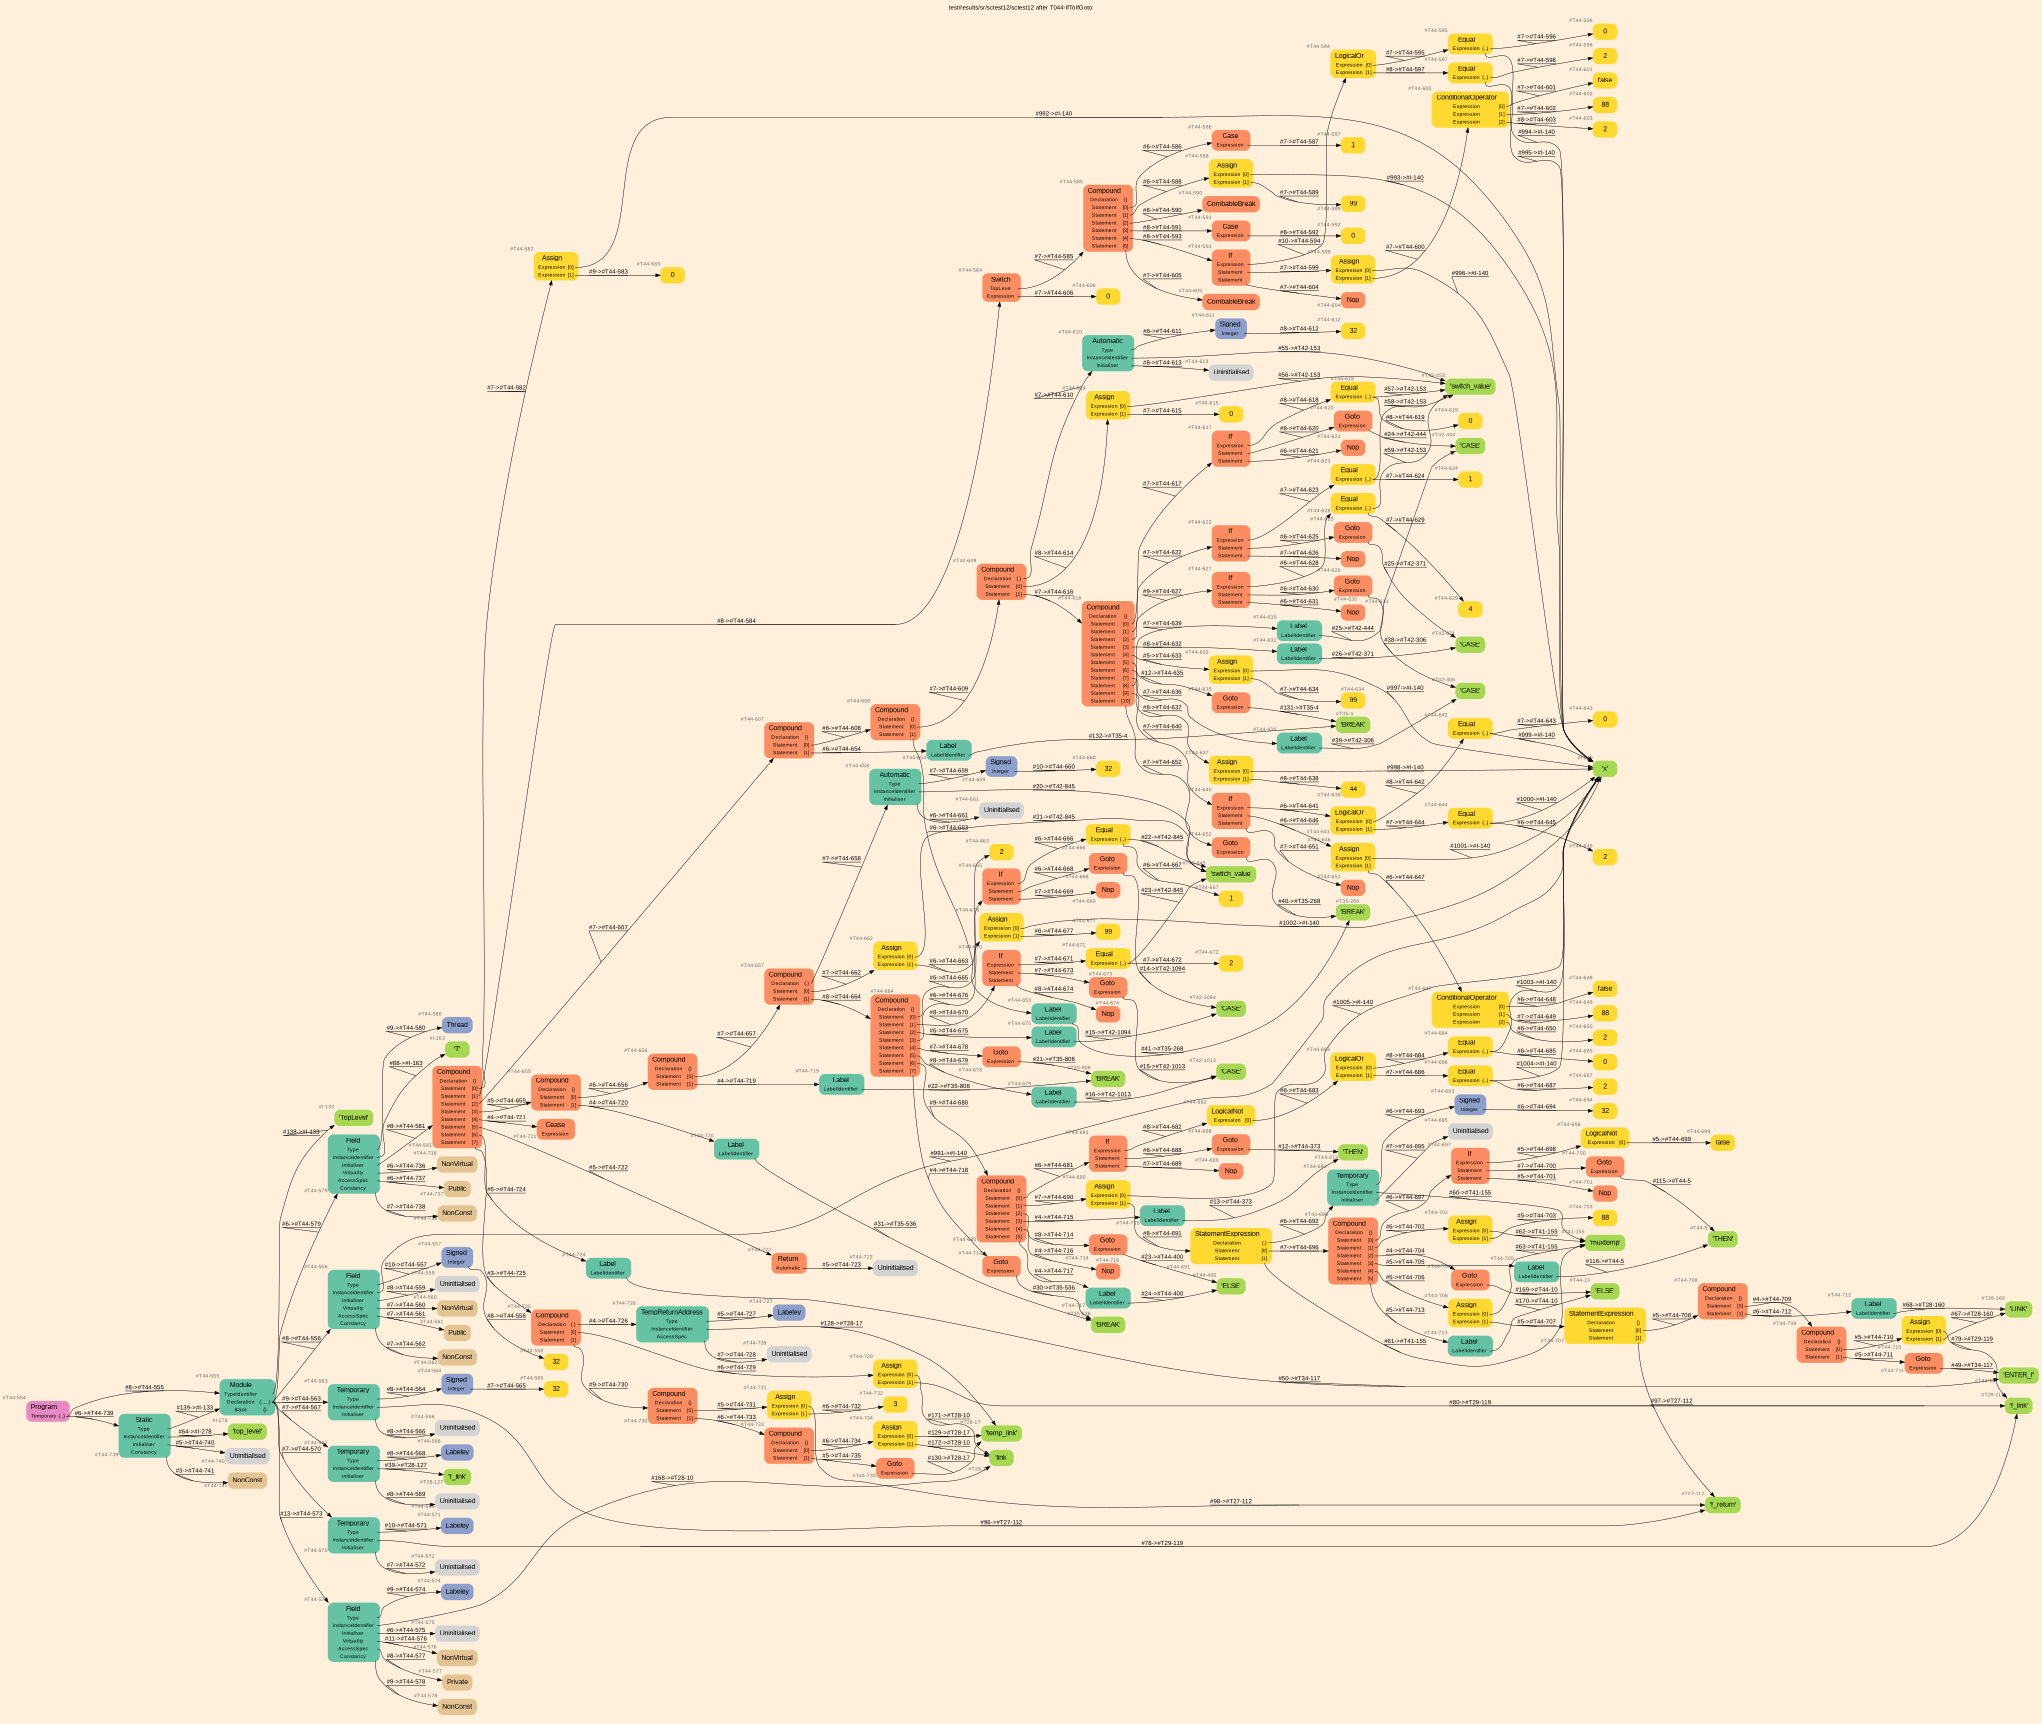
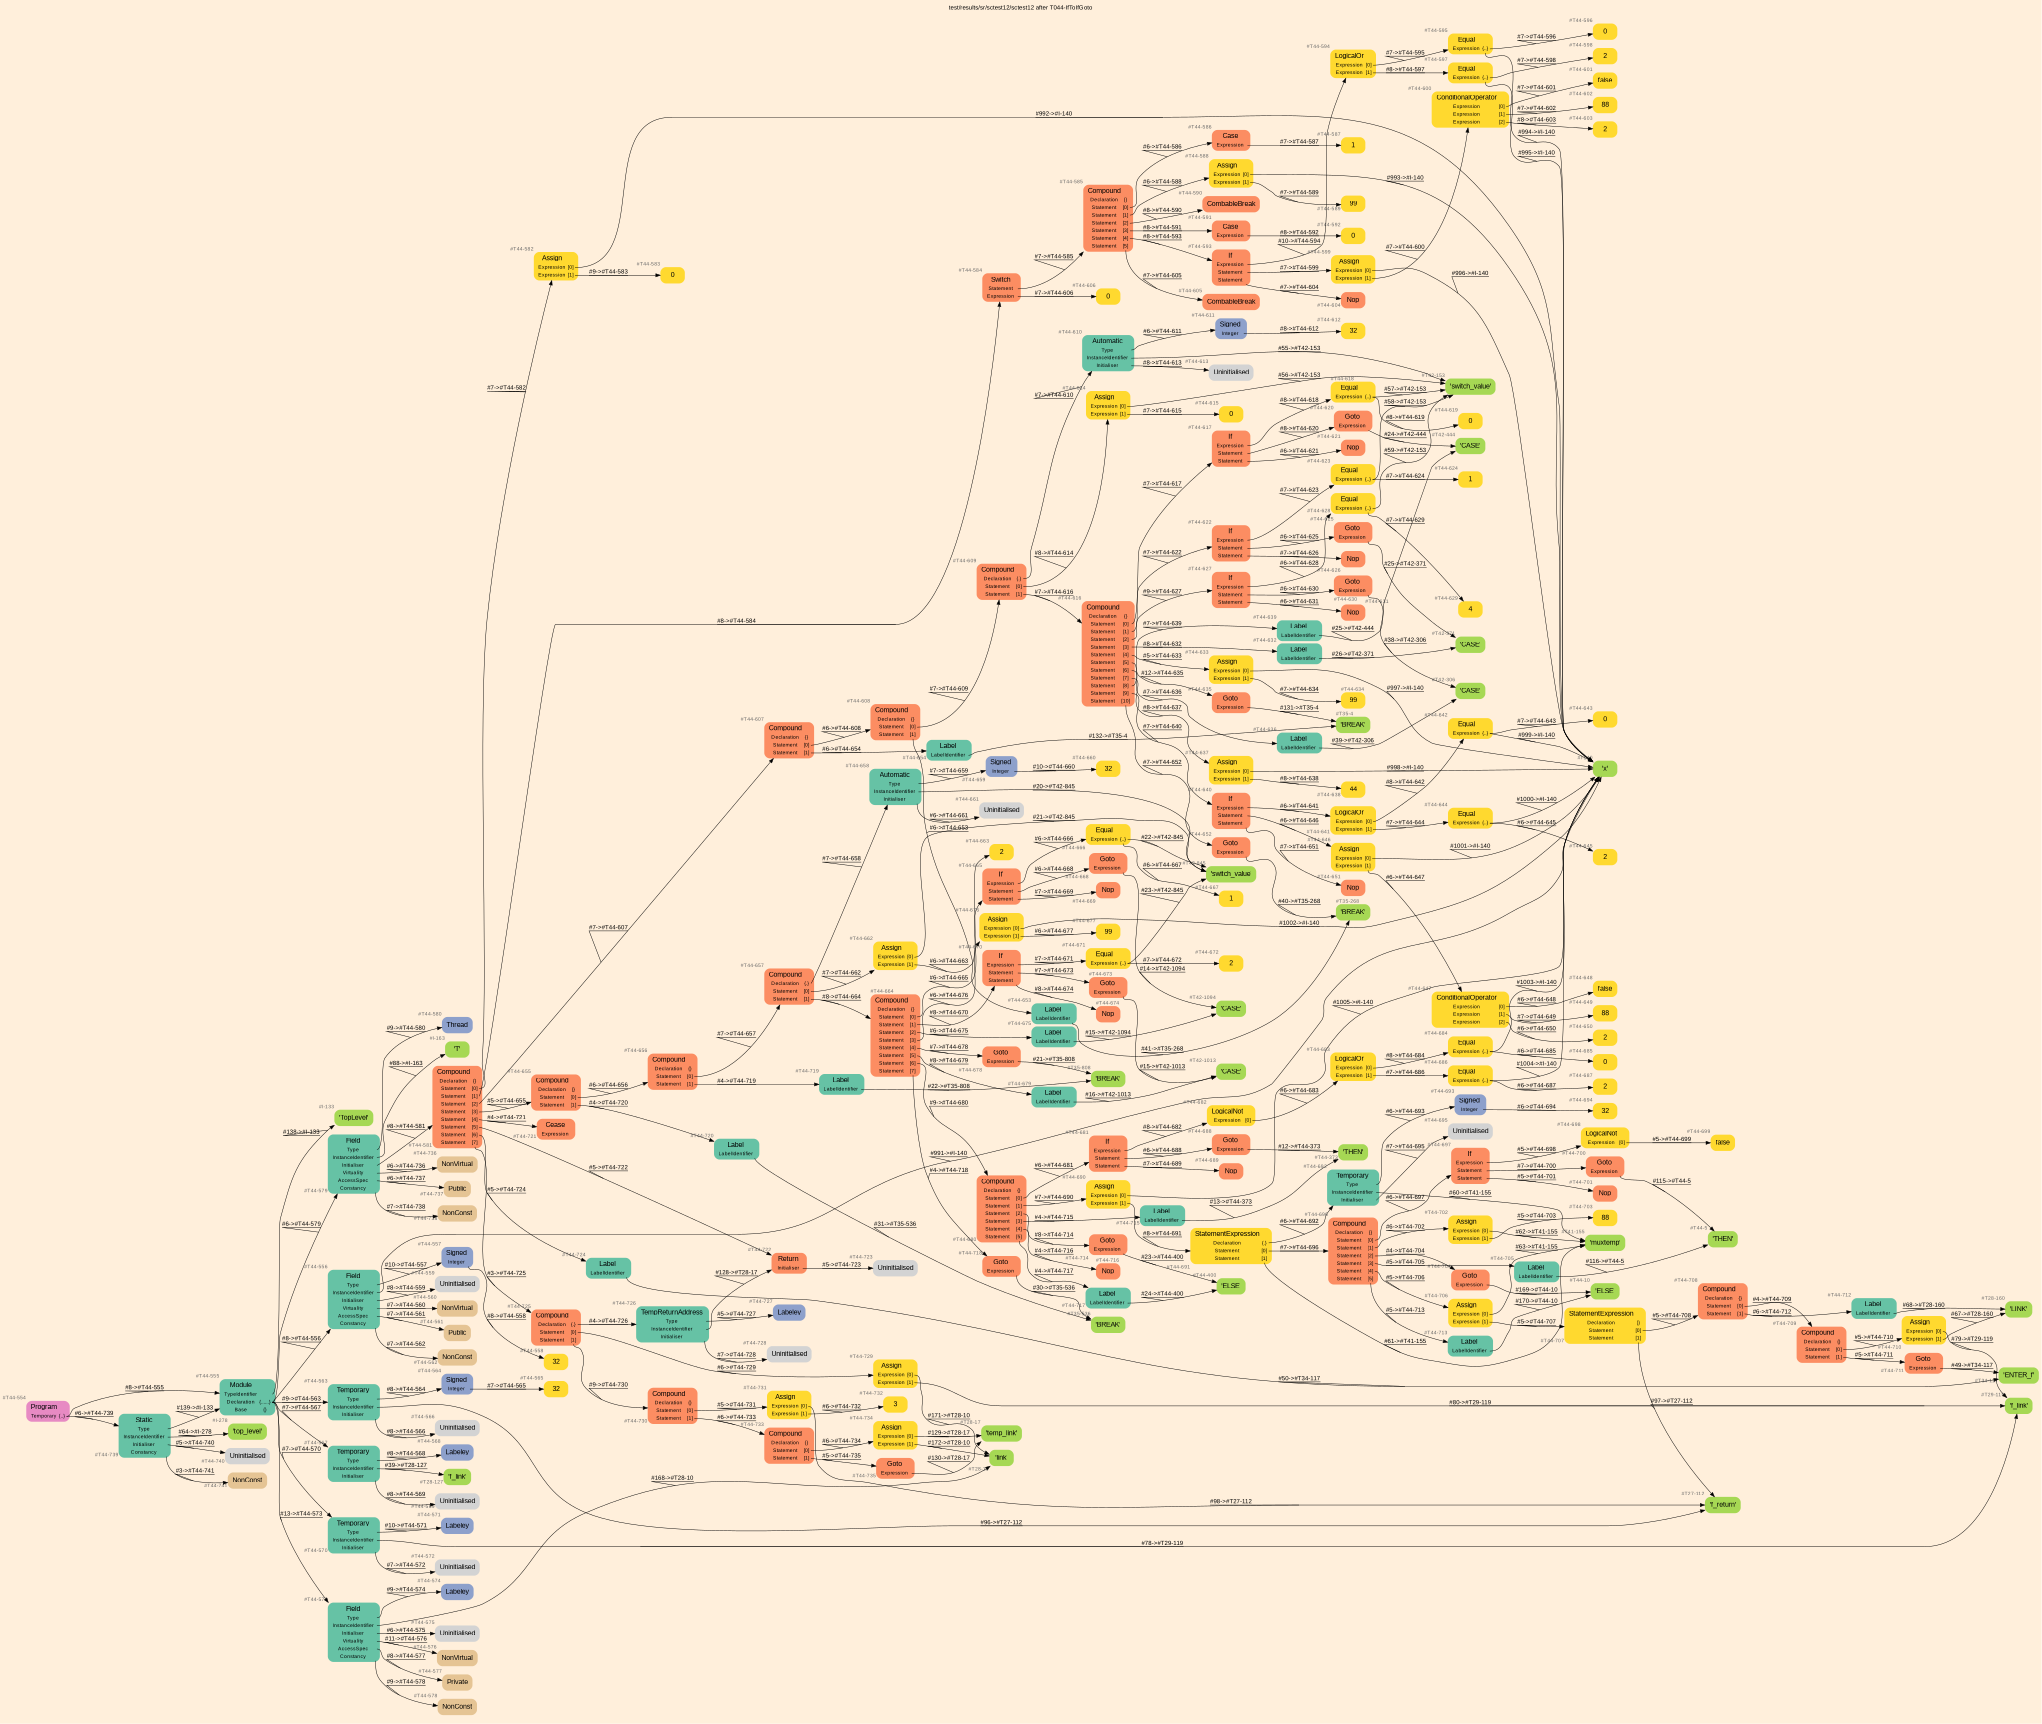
(1001, 288) -> (1001, 288)
(788, 1268) -> (789, 1268)
(865, 1333) -> (731, 1293)
(672, 1337) -> (672, 1337)
